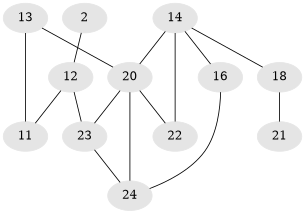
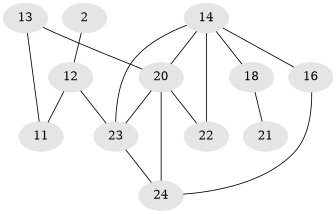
none -> (135, 58)
